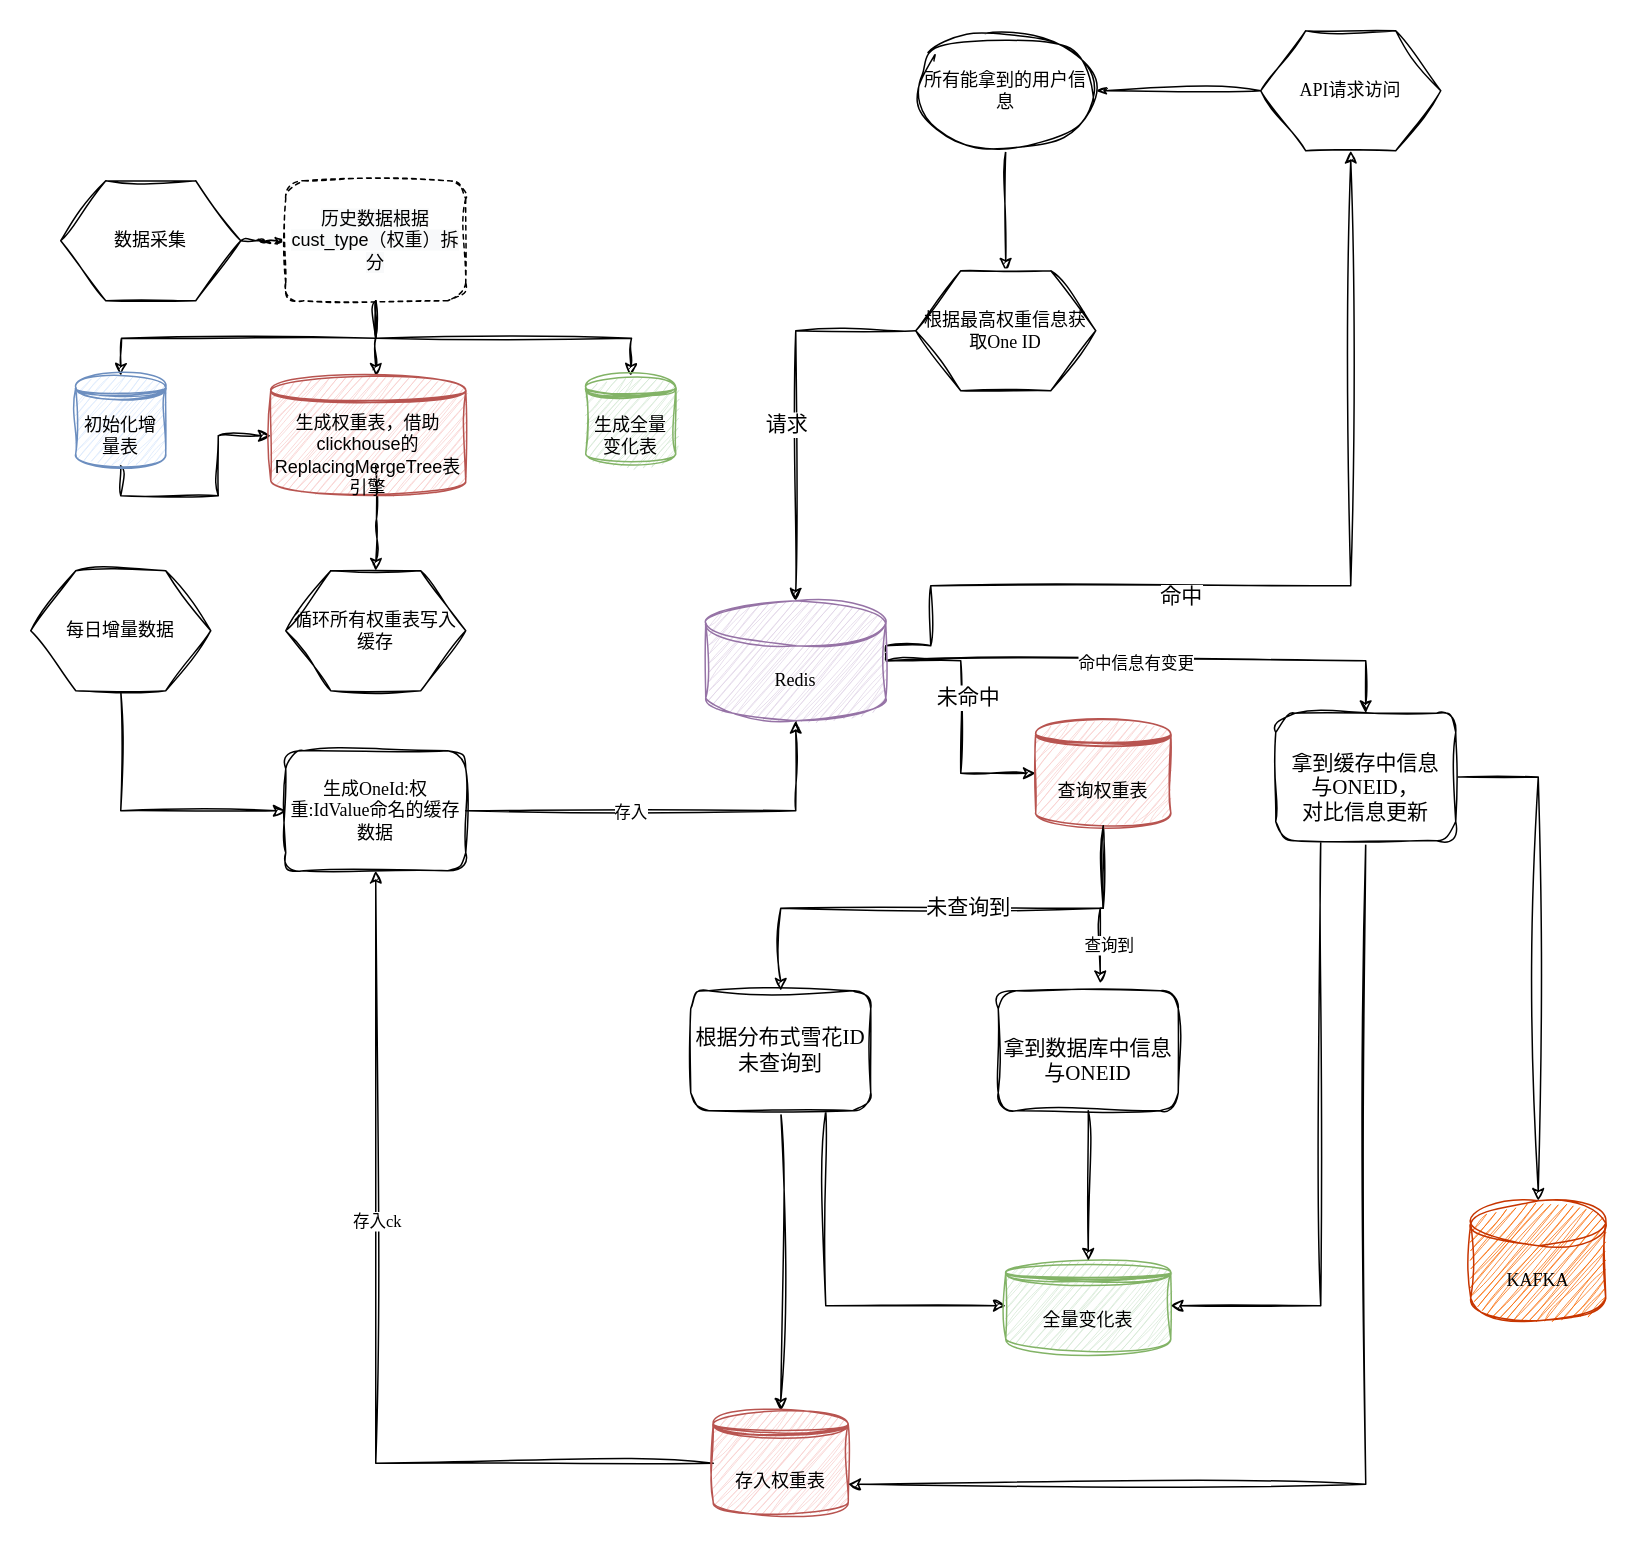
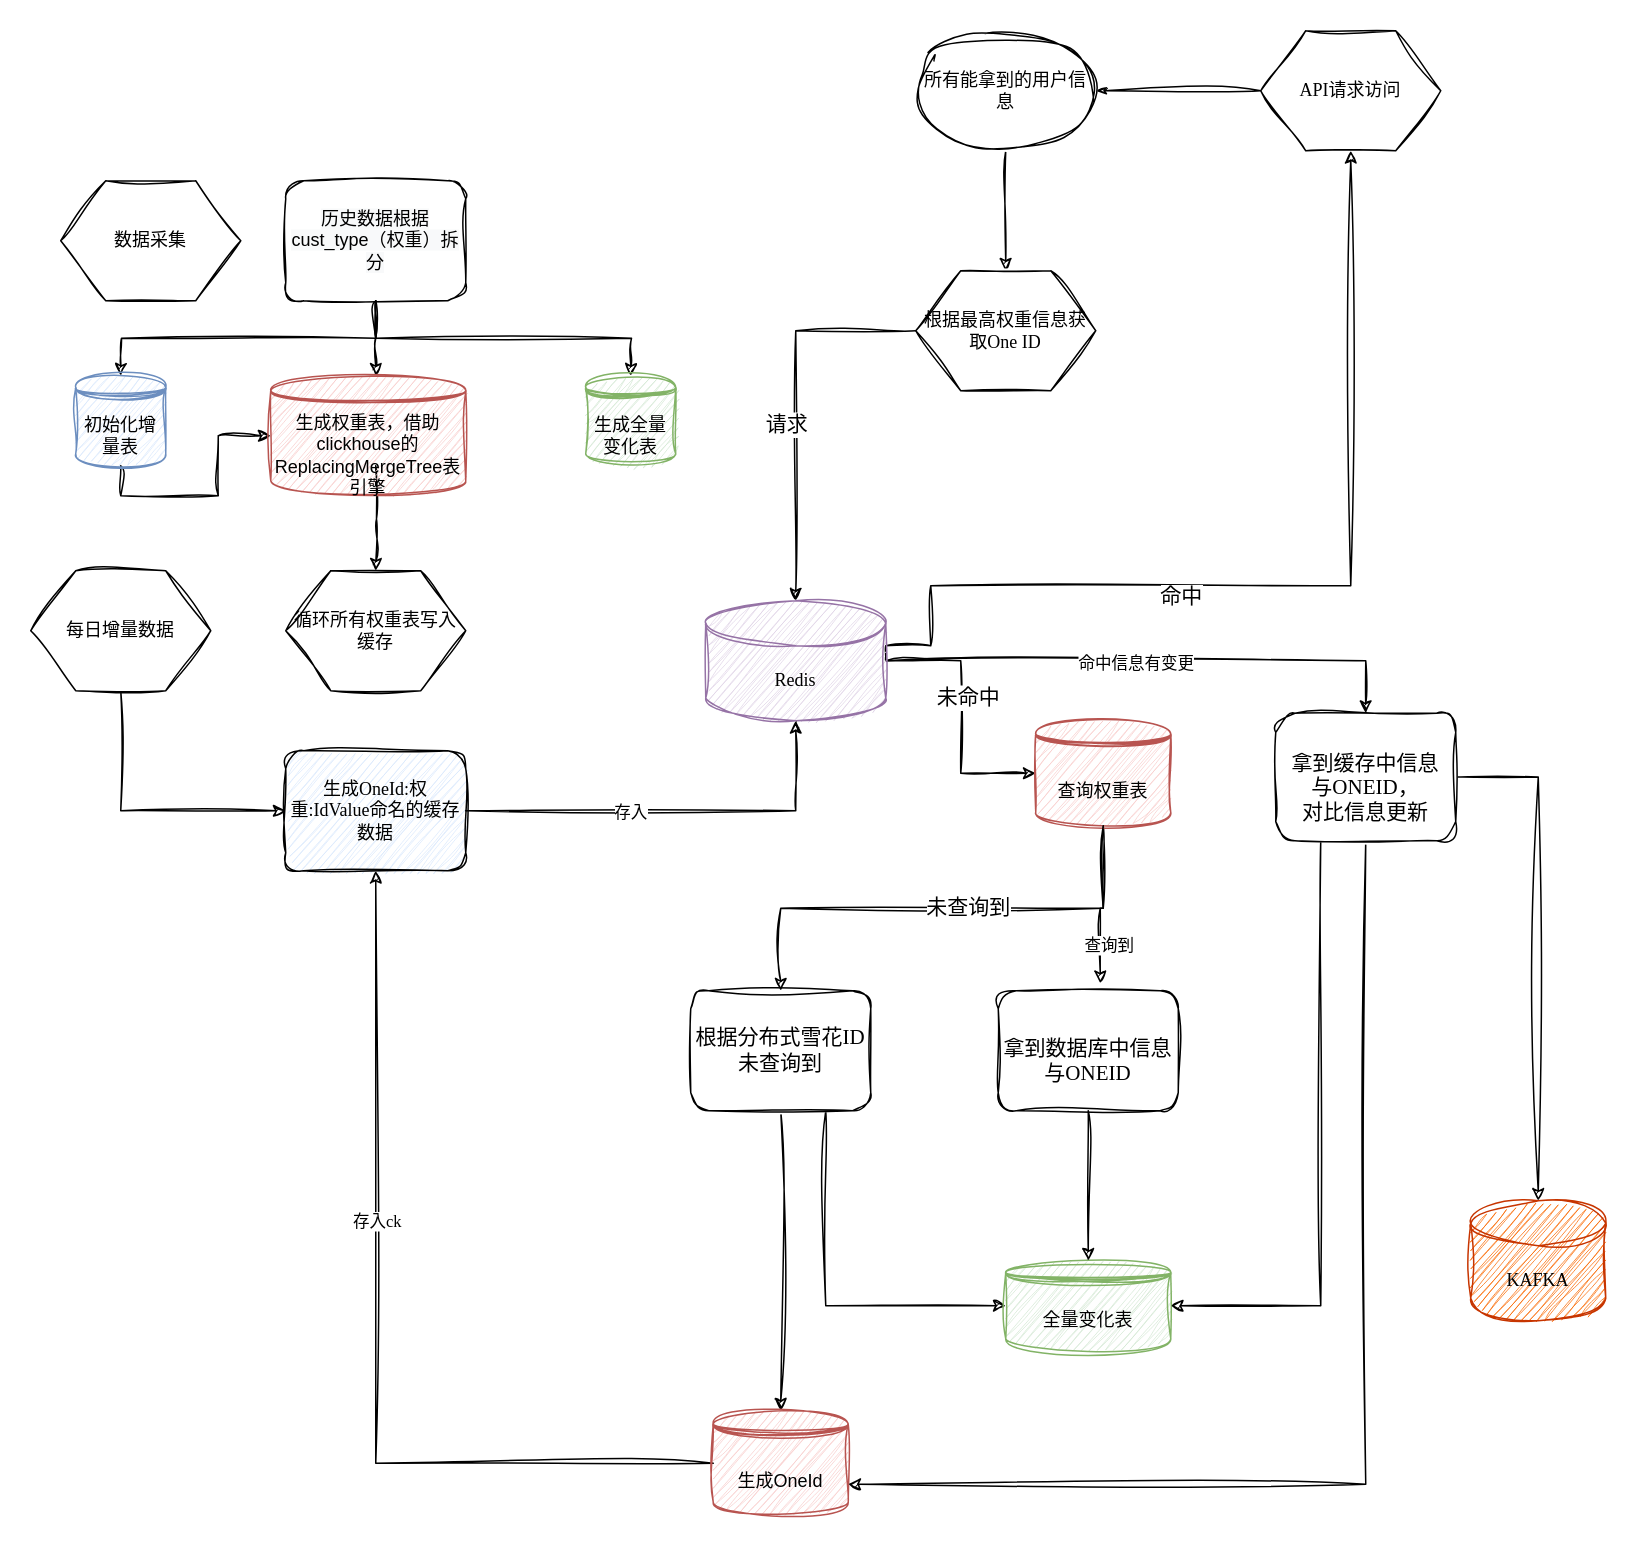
(265, 241) -> none
(376, 241) -> (376, 241)
(376, 811) -> (376, 811)
(781, 1481) -> (781, 1481)
